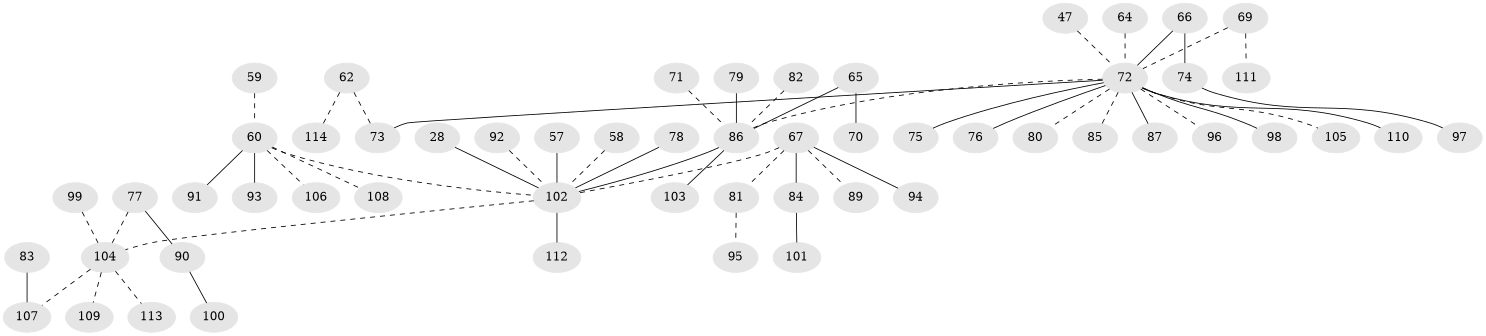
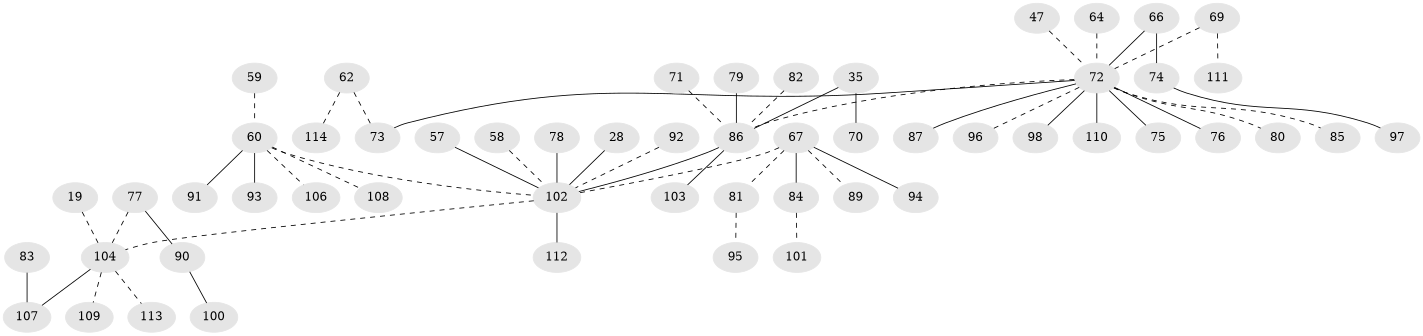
(856, 78) -> (856, 78)
(1336, 138) -> none
(75, 198) -> (75, 198)
(797, 228) -> (797, 228)
(66, 287) -> (66, 287)
